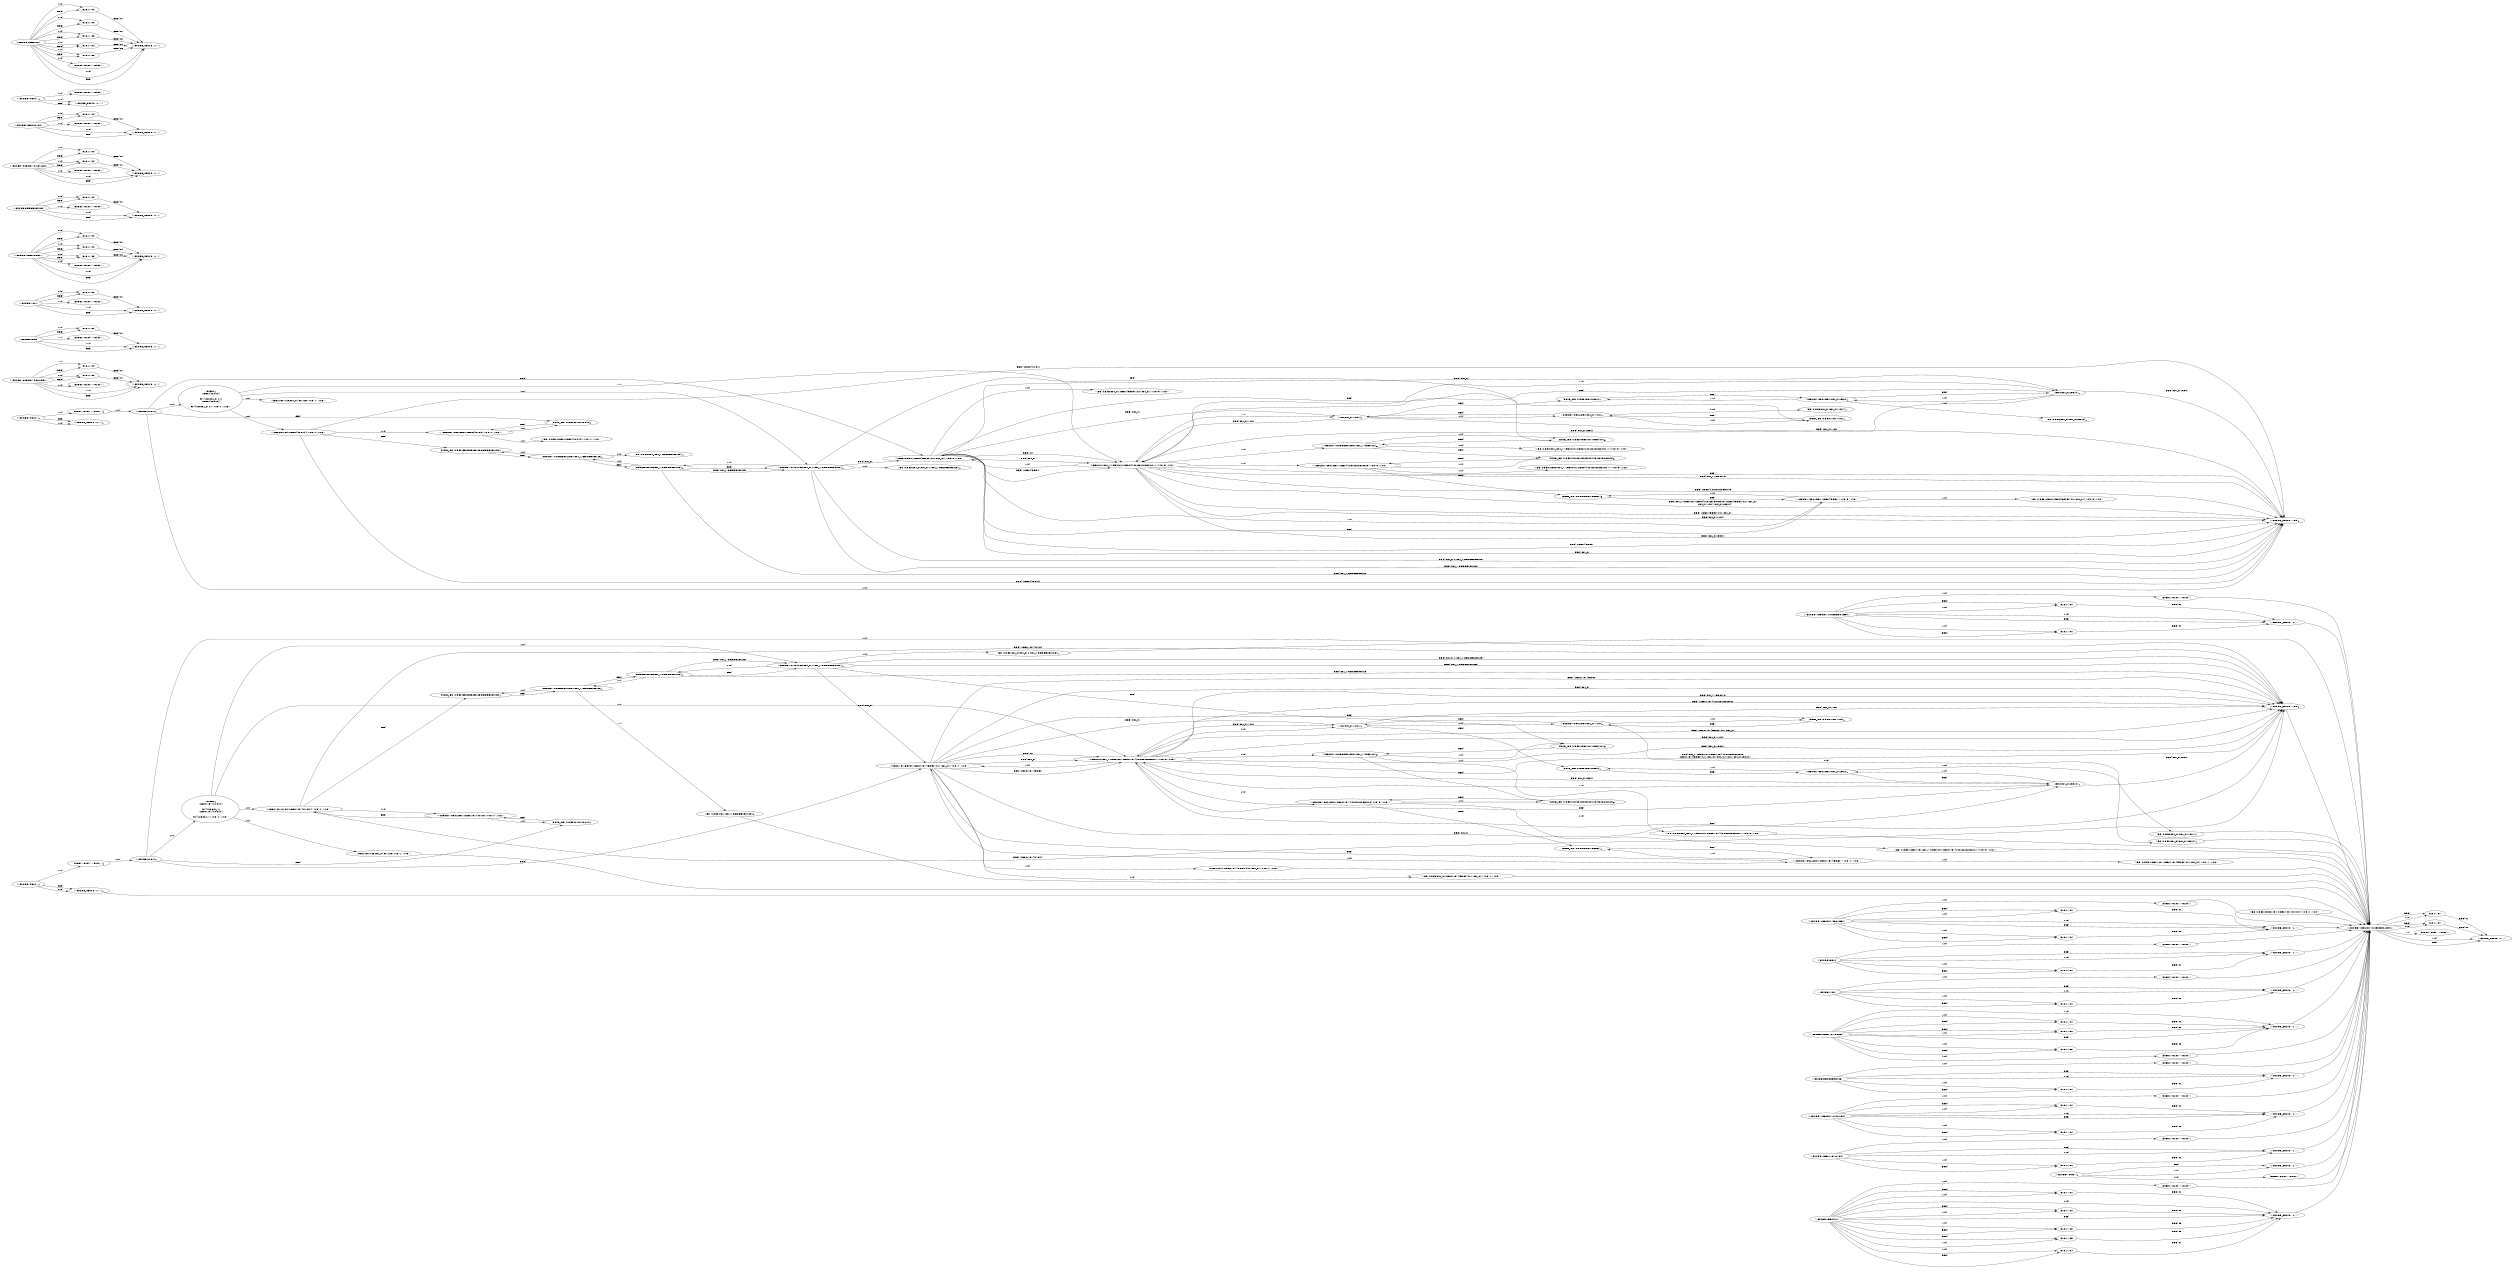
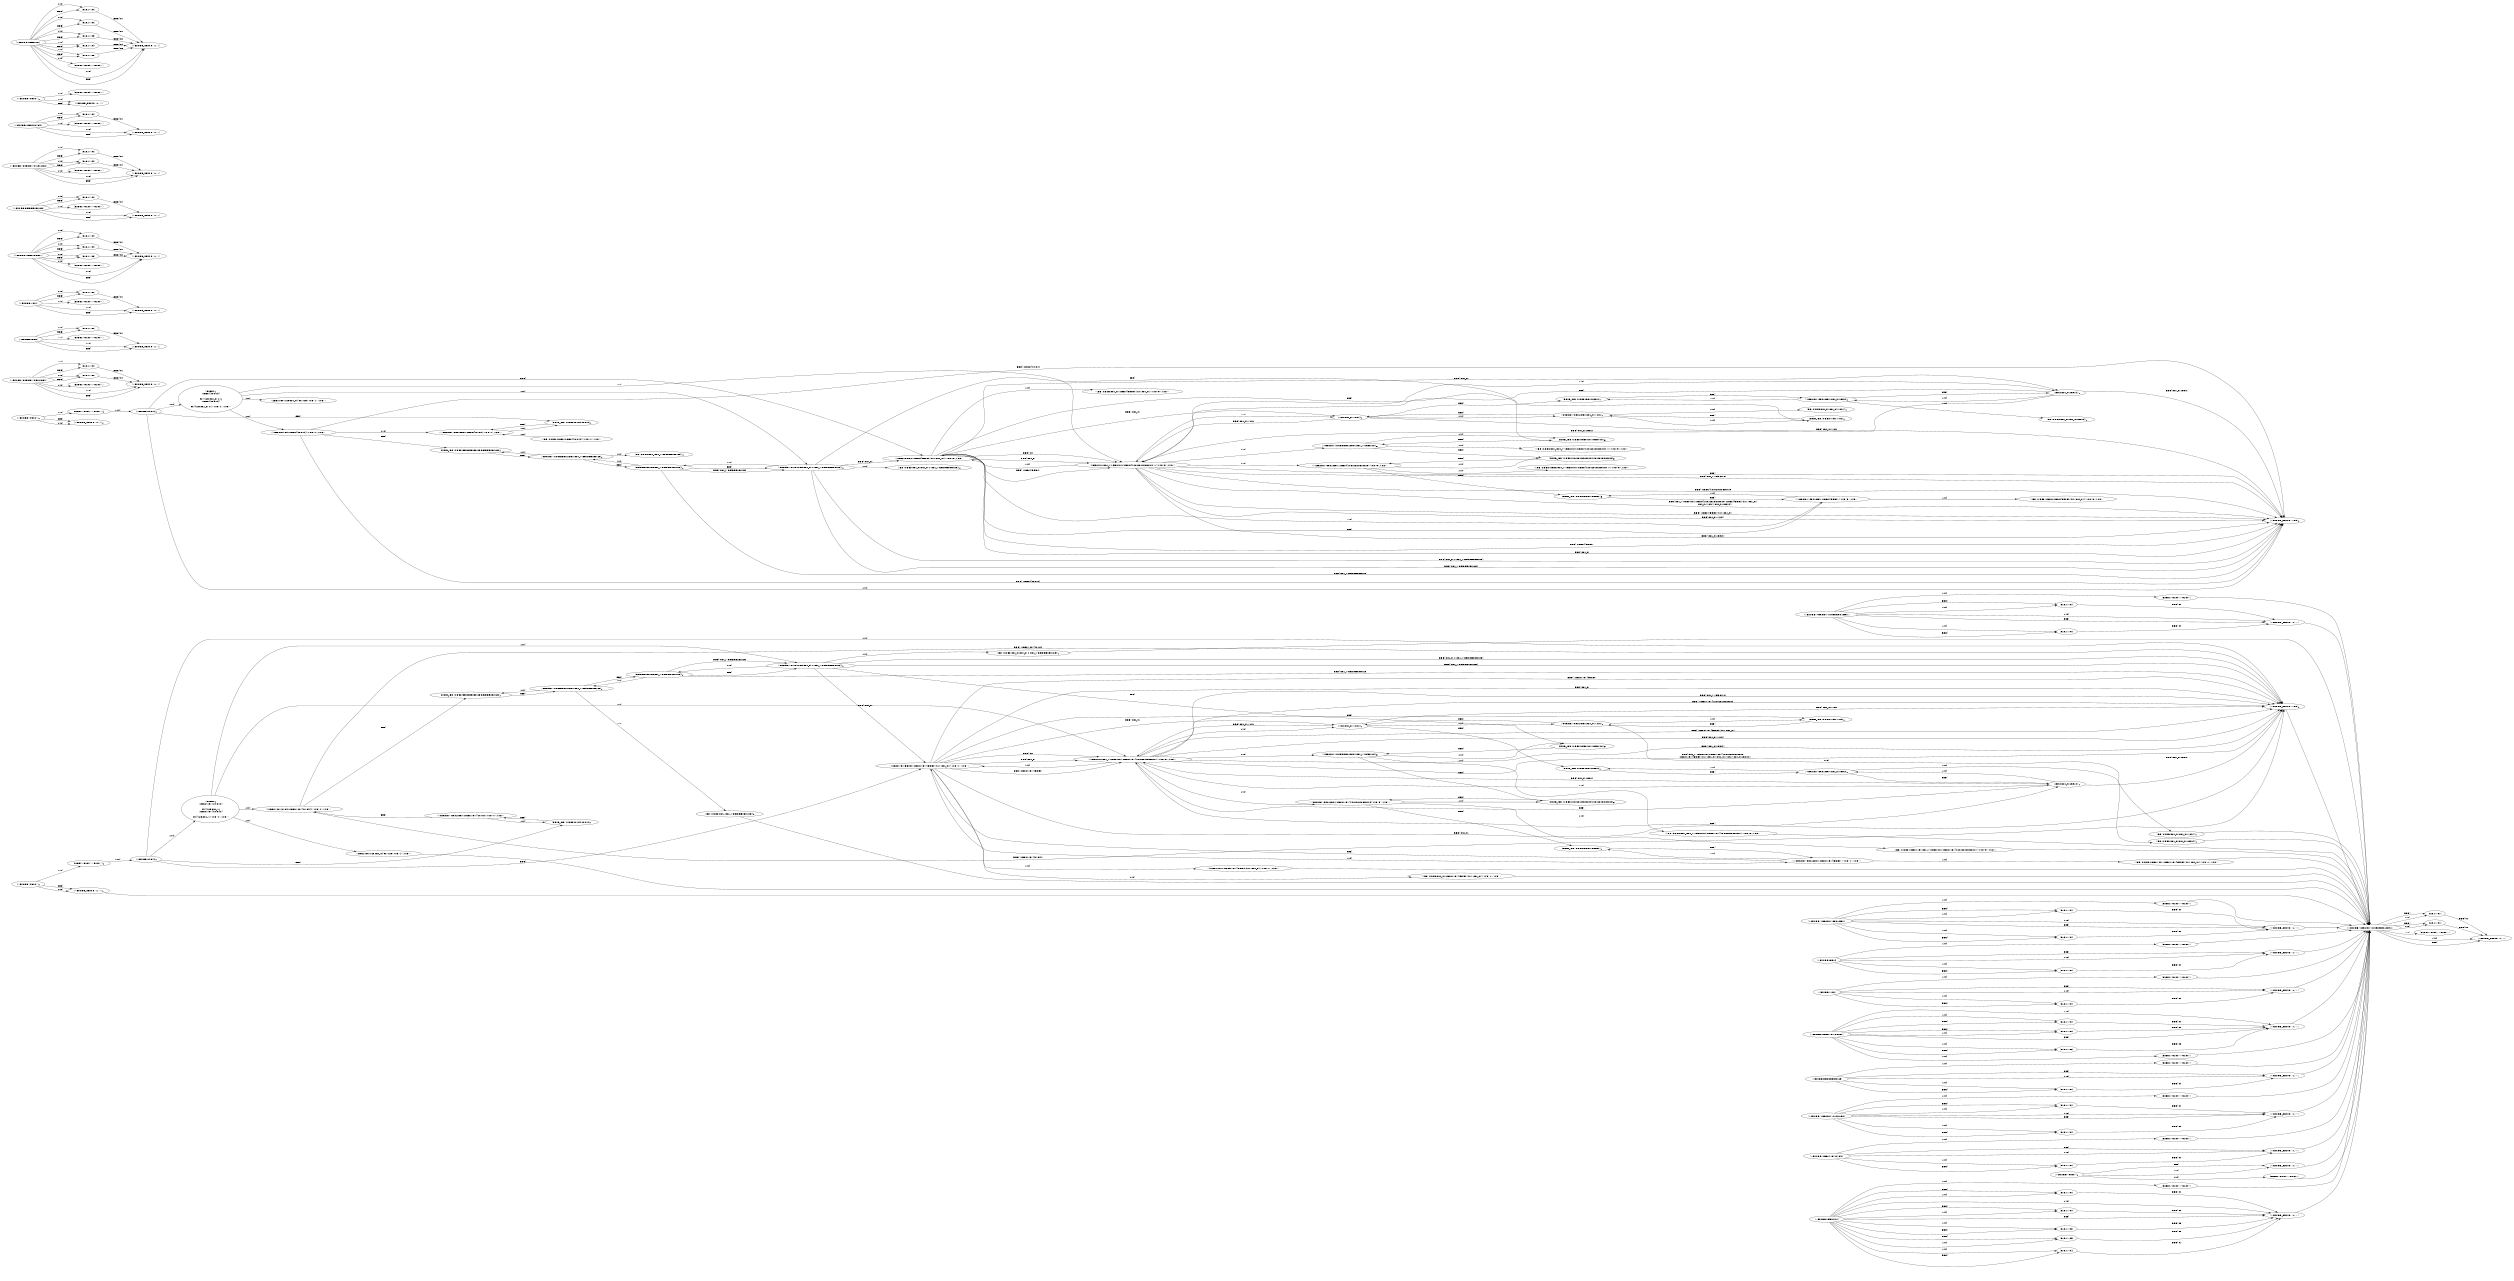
(512, 441) -> (522, 436)
(387, 812) -> none
(2285, 912) -> none
